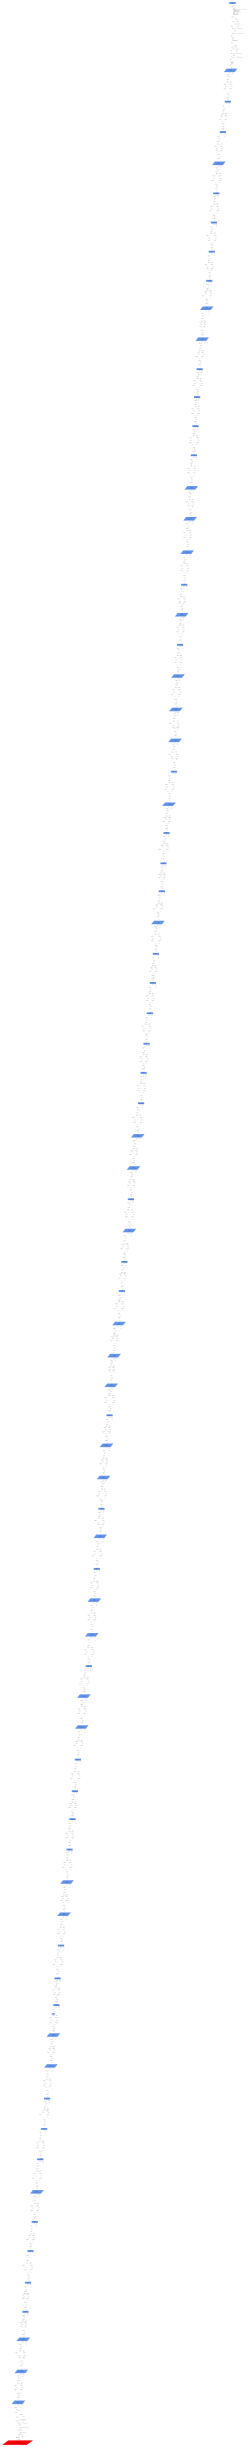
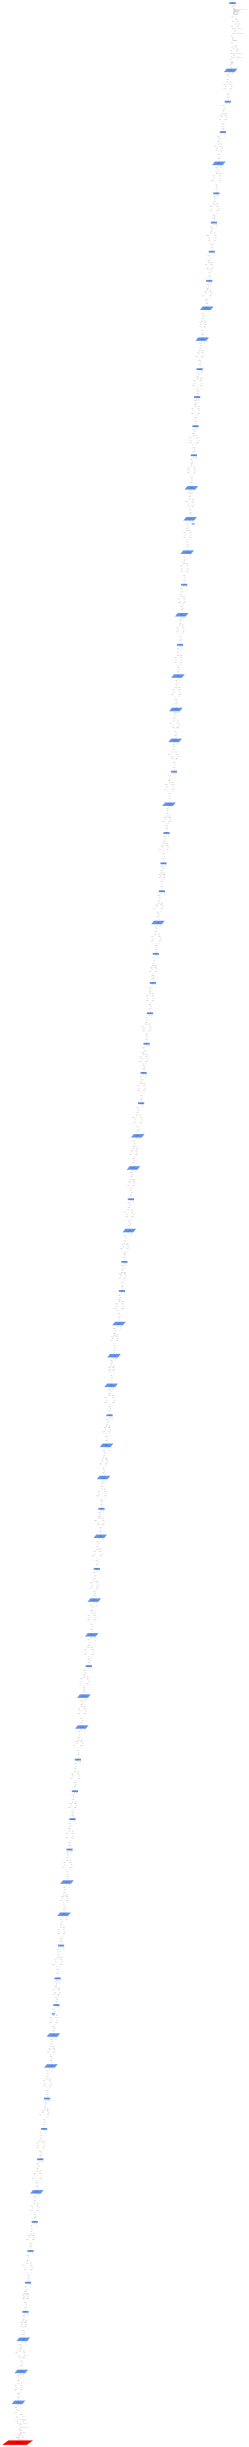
(193, 524) -> (193, 524)
